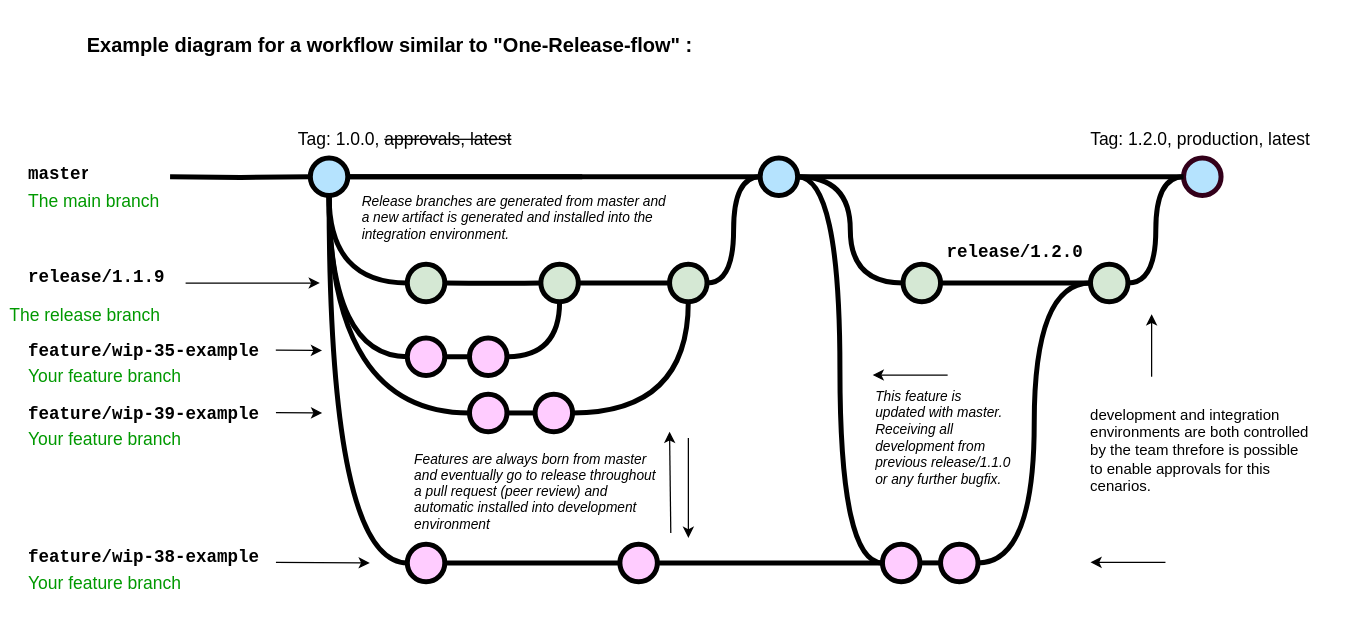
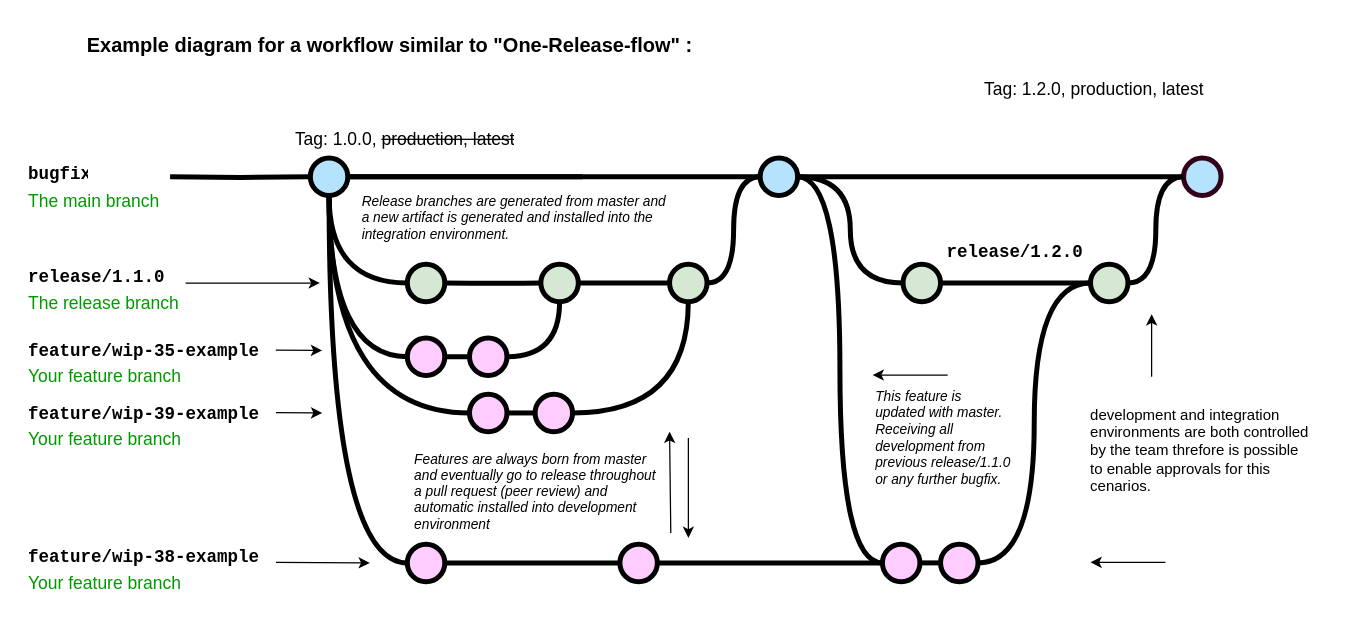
(405, 138) -> (405, 138)
(1201, 138) -> (1094, 88)
(58, 174) -> (55, 174)
(85, 277) -> (85, 277)
(87, 314) -> (105, 302)
